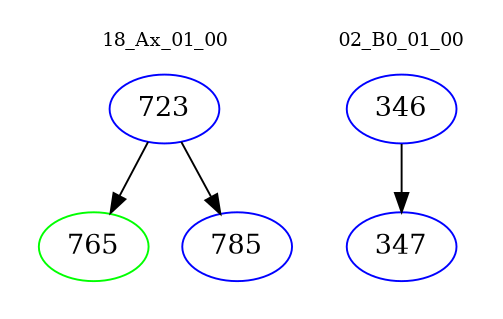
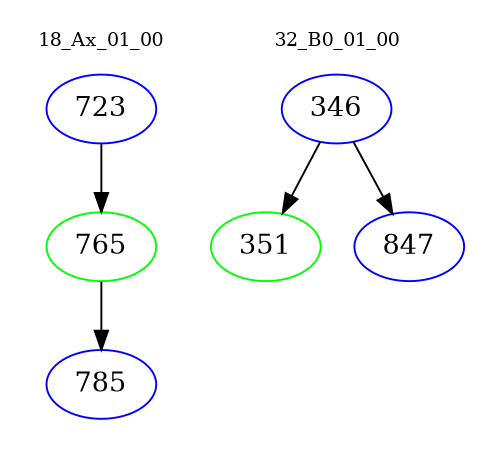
(402, 41) -> (338, 41)
(196, 169) -> (101, 306)
none -> (266, 247)
(402, 247) -> (409, 247)
